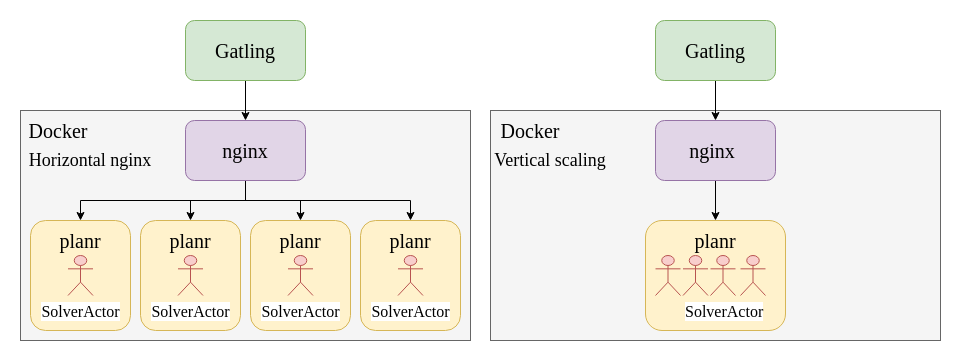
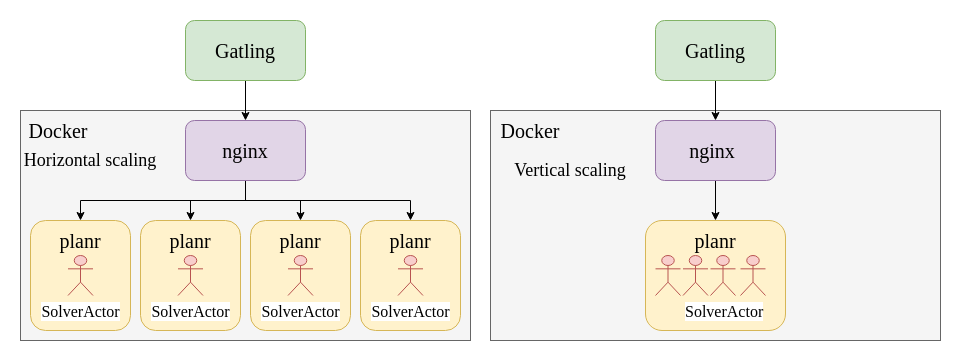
(91, 161) -> (91, 161)
(551, 161) -> (571, 171)
